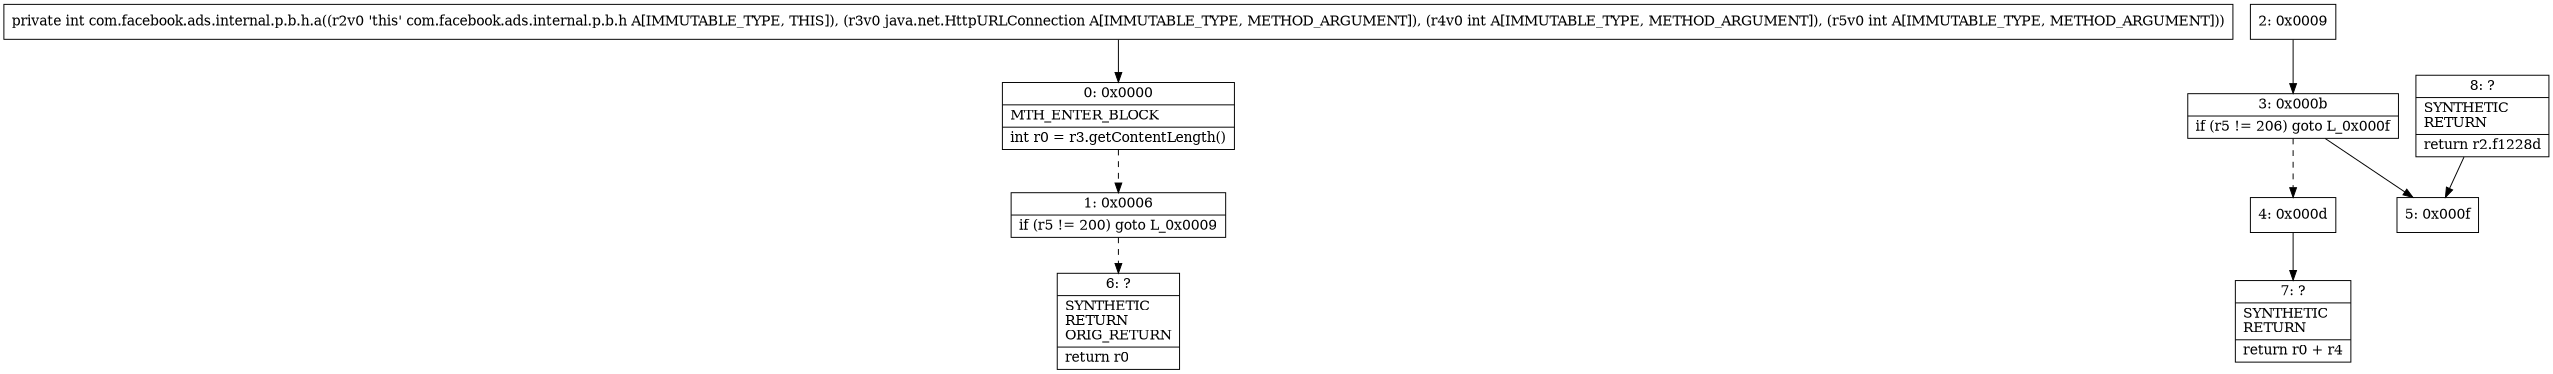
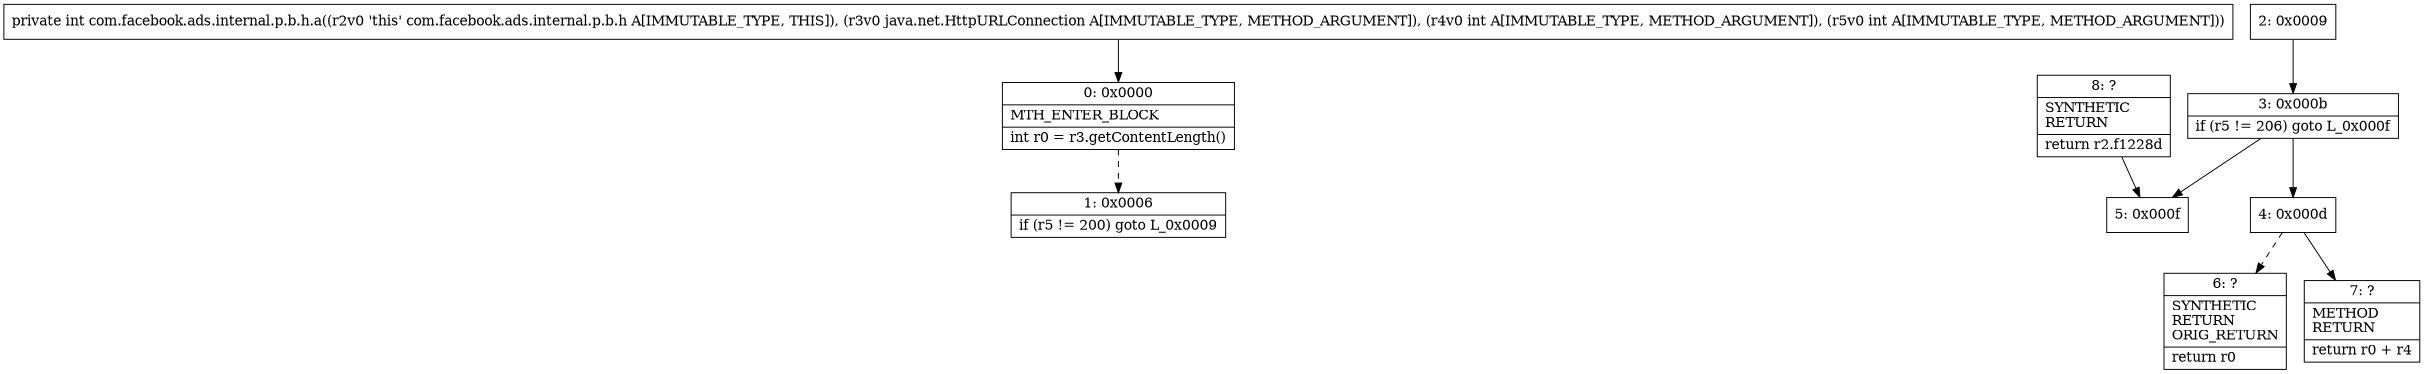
(2293, 163) -> (2293, 163)
(1118, 250) -> (2272, 249)
(2286, 314) -> (2346, 314)
